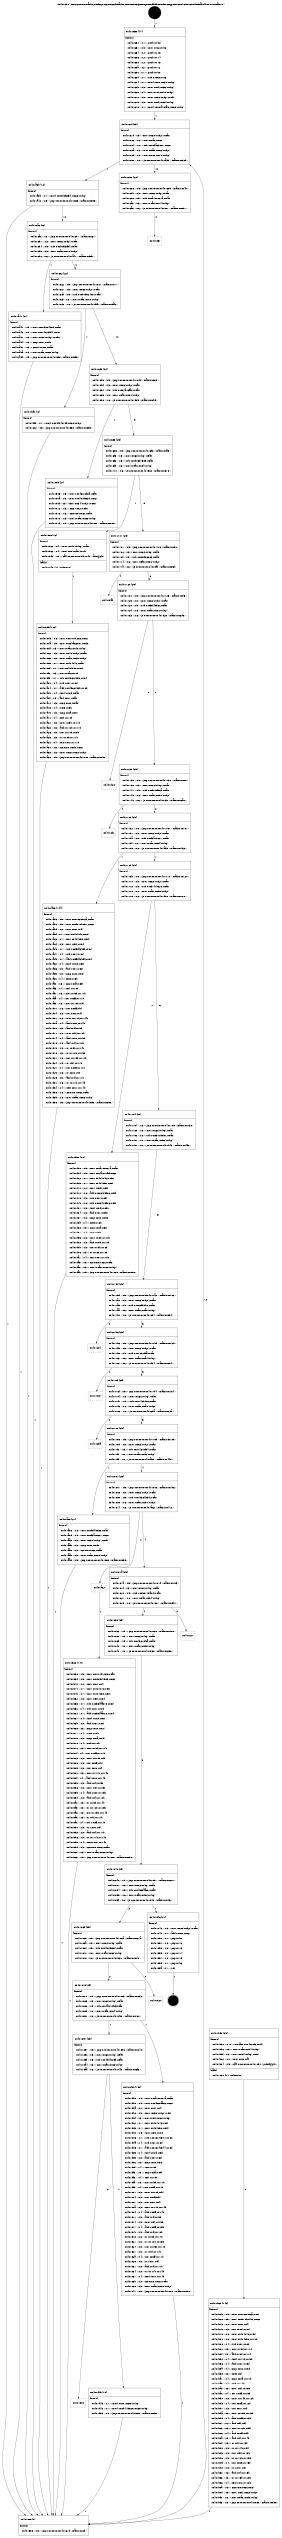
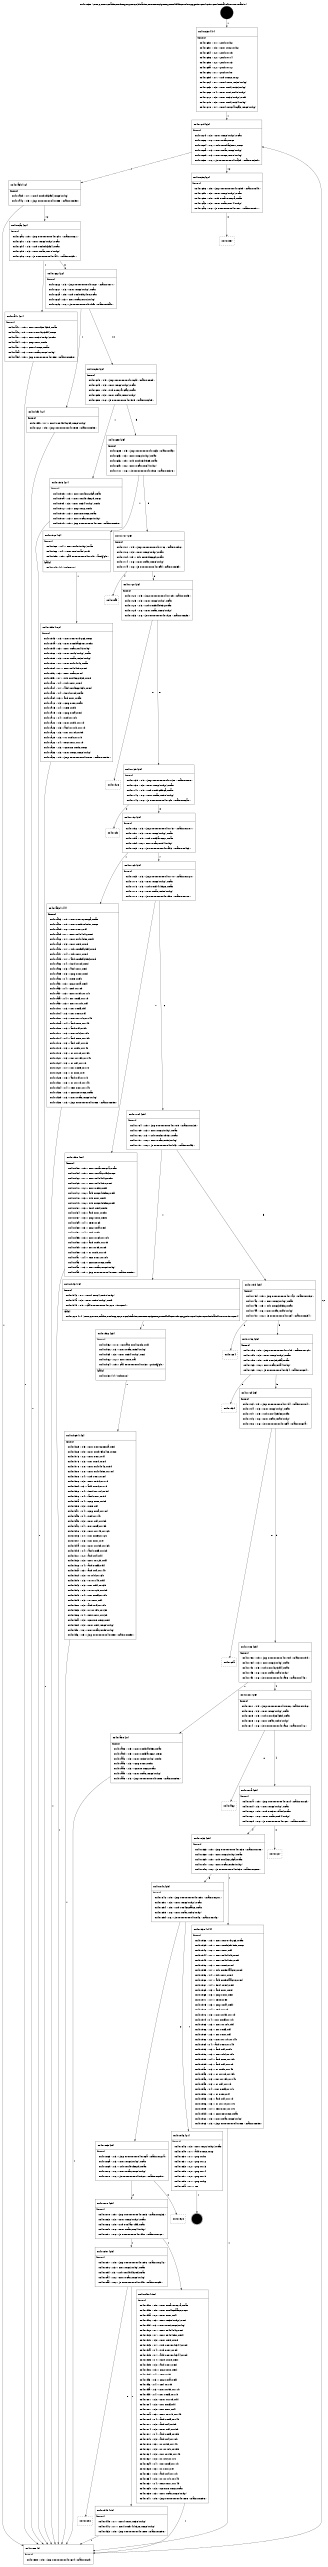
none -> (151, 1300)
(99, 1625) -> (228, 1899)
